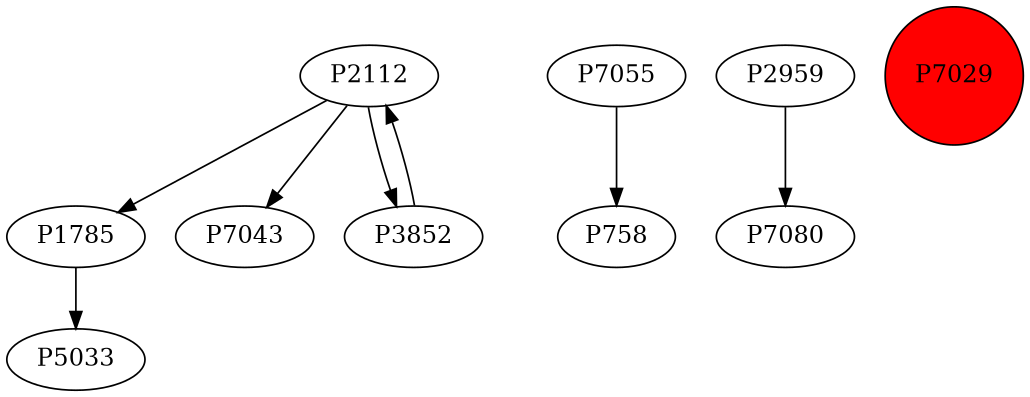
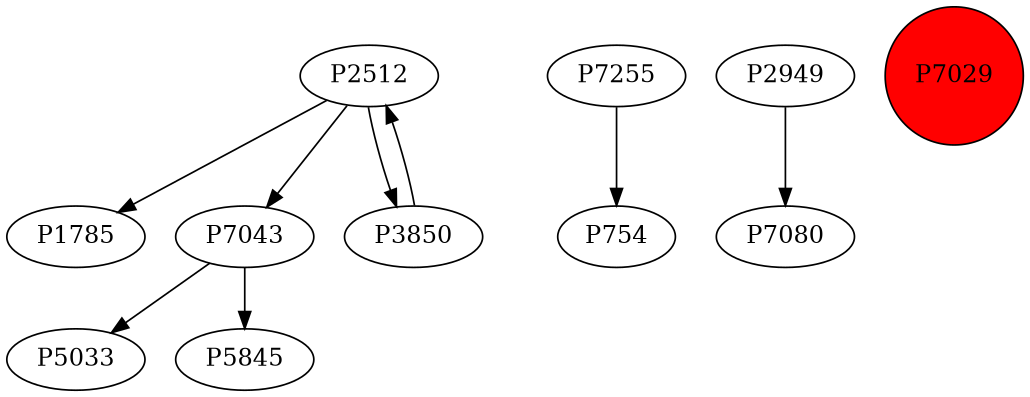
(369, 76) -> (369, 76)
(617, 76) -> (617, 76)
(785, 76) -> (785, 76)
(414, 237) -> (414, 237)
(617, 237) -> (617, 237)
(76, 290) -> (168, 293)
none -> (245, 360)
